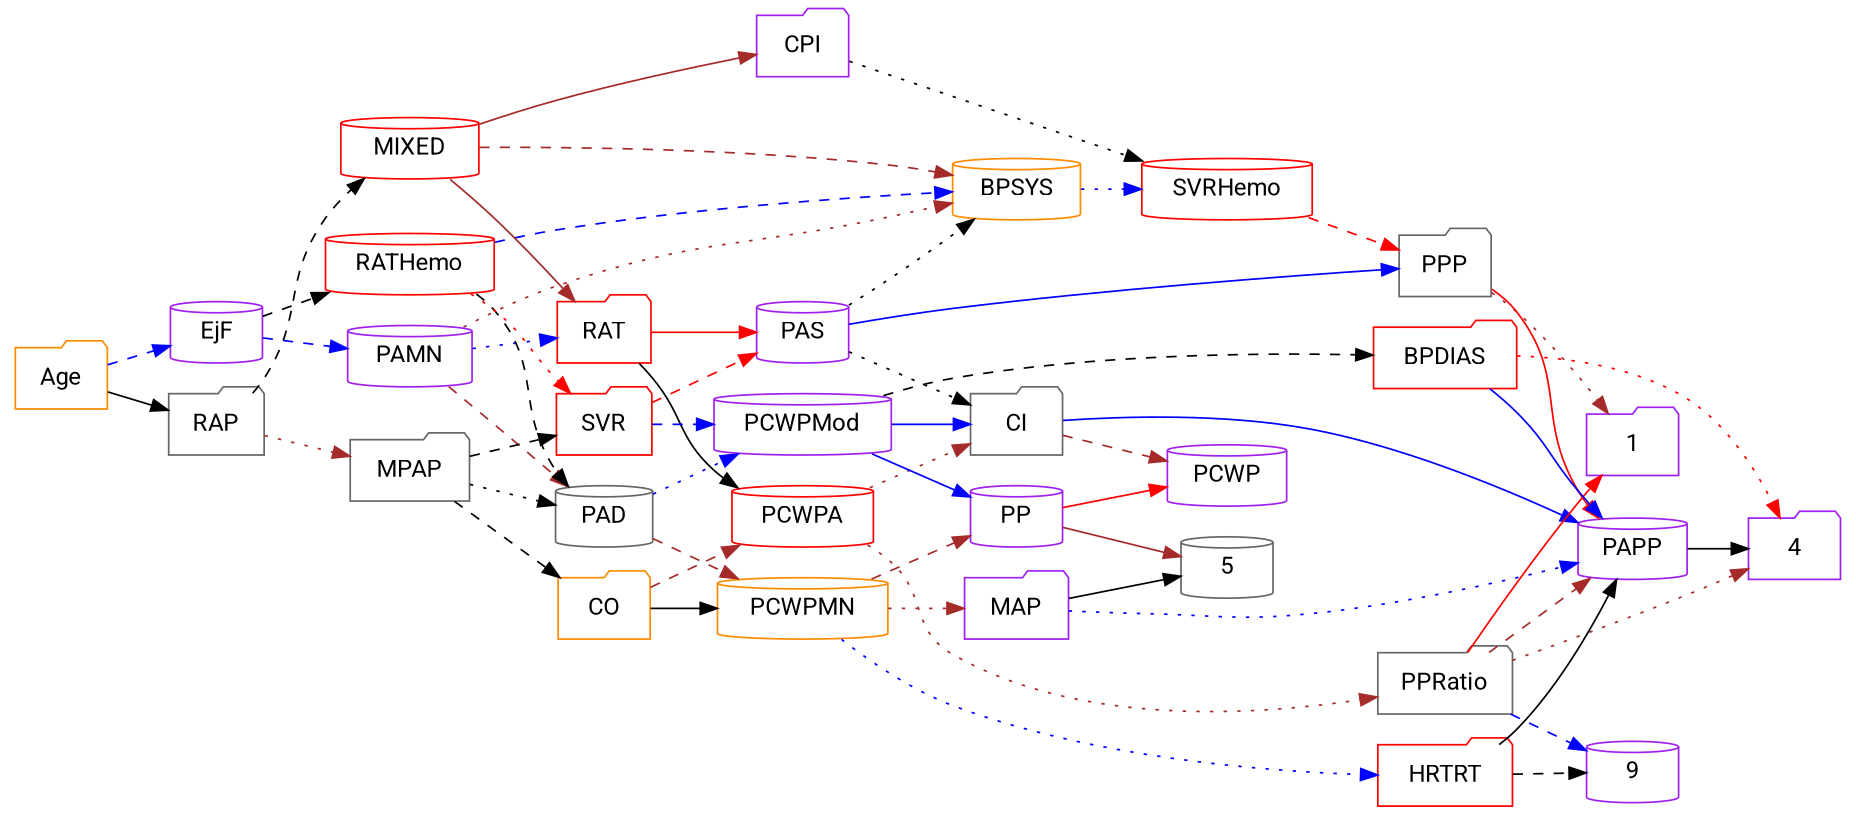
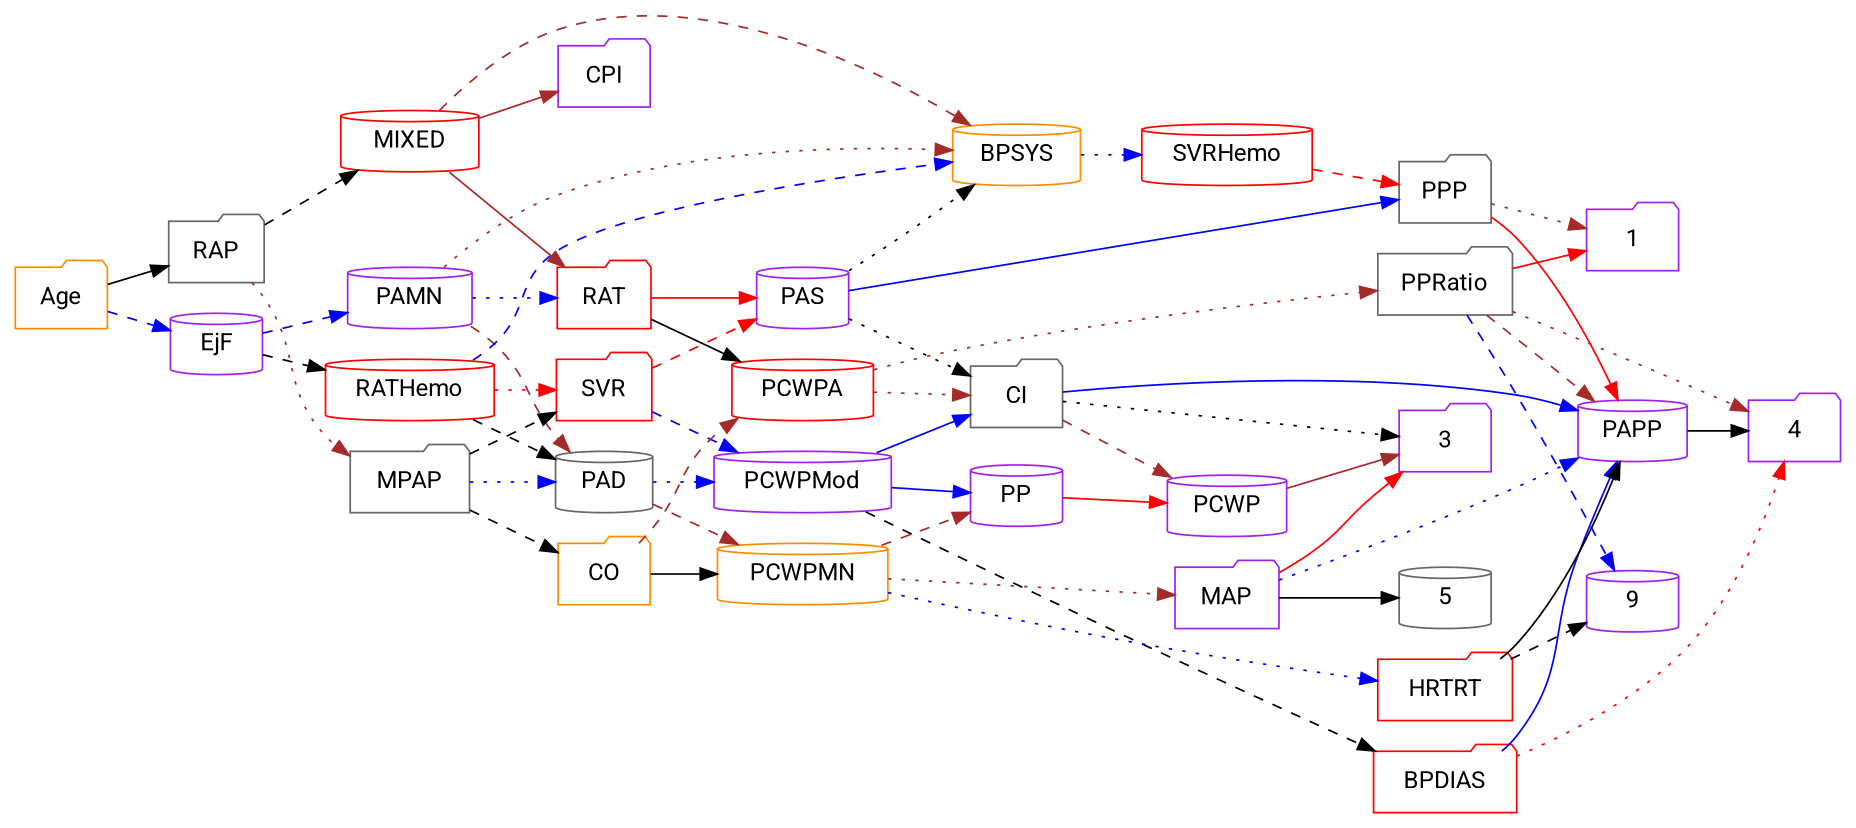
(988, 108) -> none
none -> (1445, 441)
(504, 493) -> (504, 482)
(1113, 540) -> none
